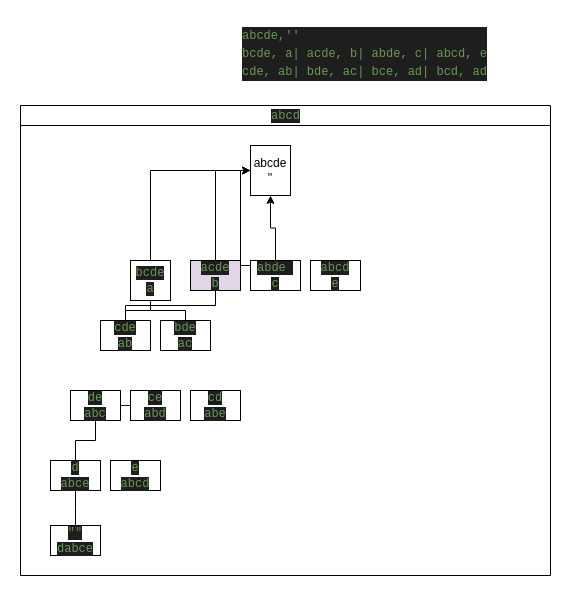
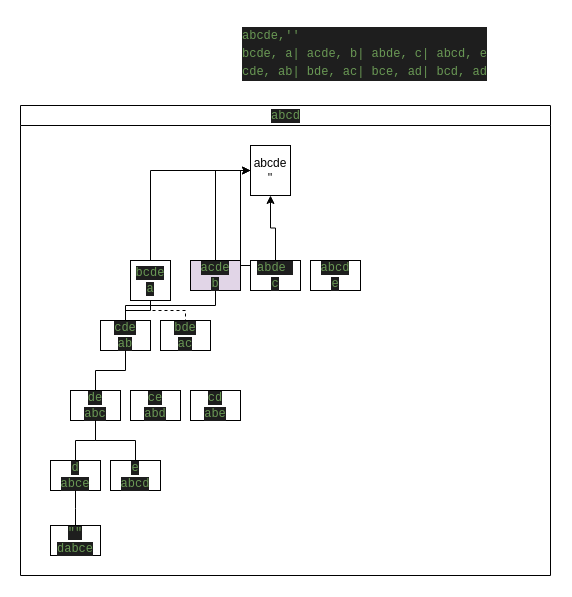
(174, 311) -> (174, 311)
none -> (111, 371)
(126, 406) -> (127, 441)
